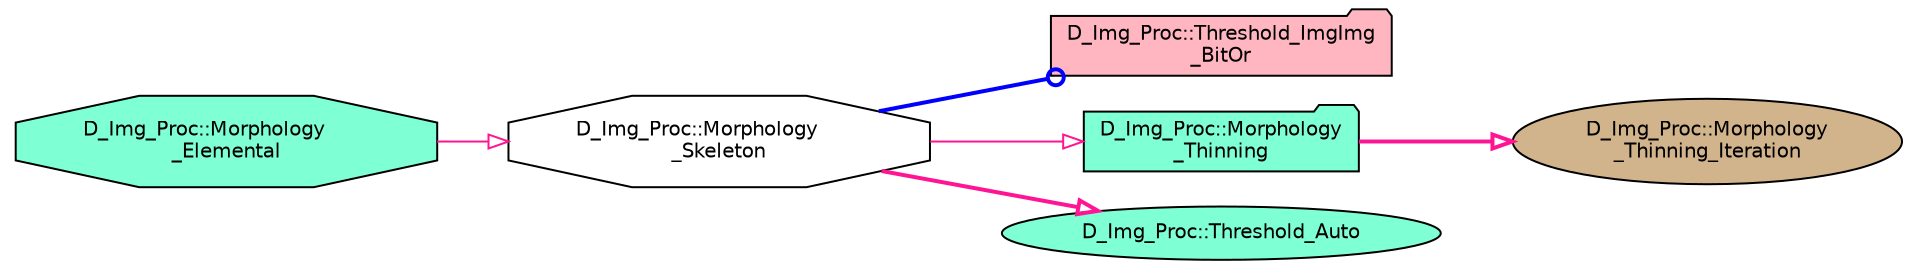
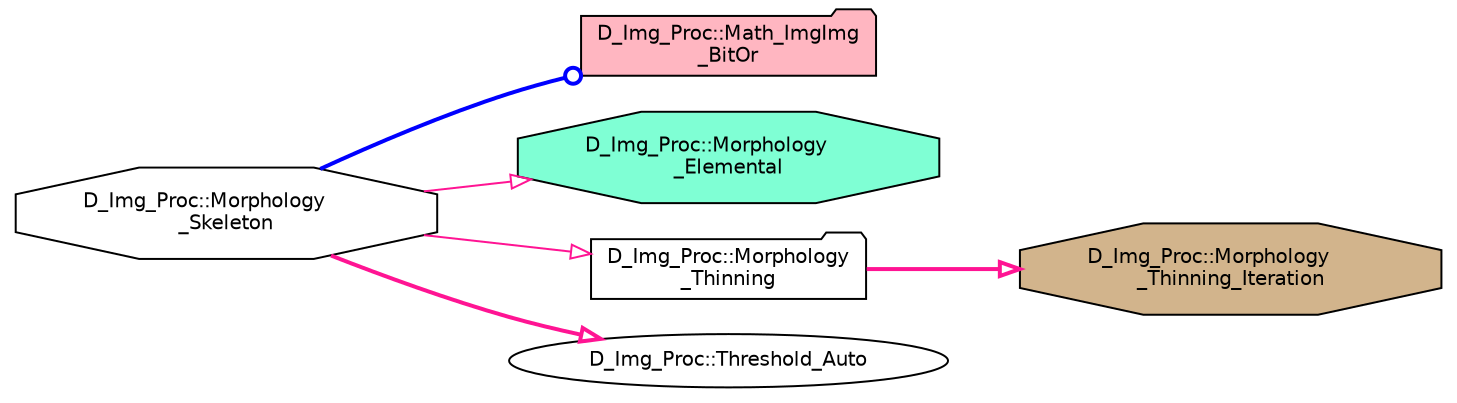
(1221, 46) -> (729, 46)
(463, 142) -> (467, 186)
(1221, 142) -> (729, 269)
(1707, 142) -> (1231, 269)
(1221, 233) -> (729, 361)
